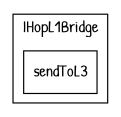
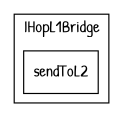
(60, 72) -> (61, 72)
